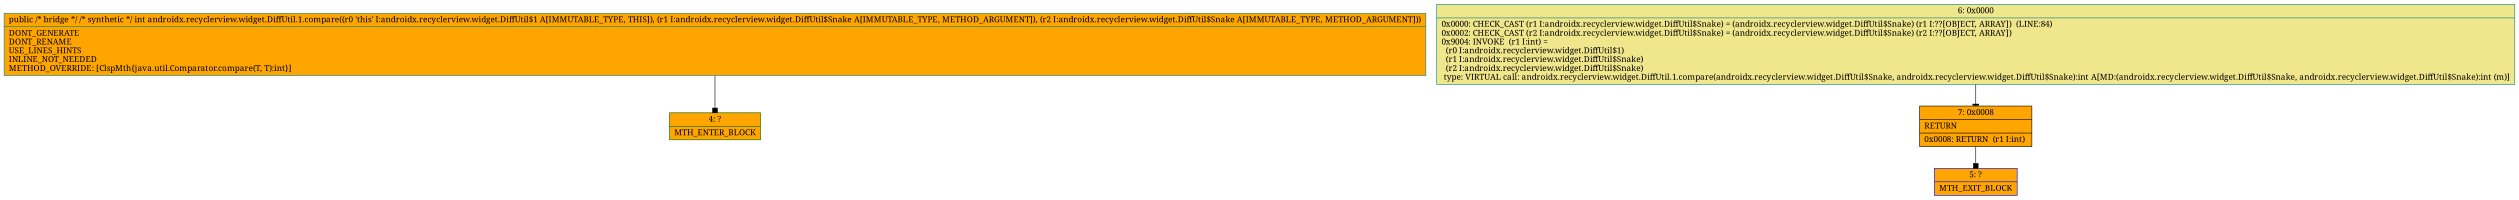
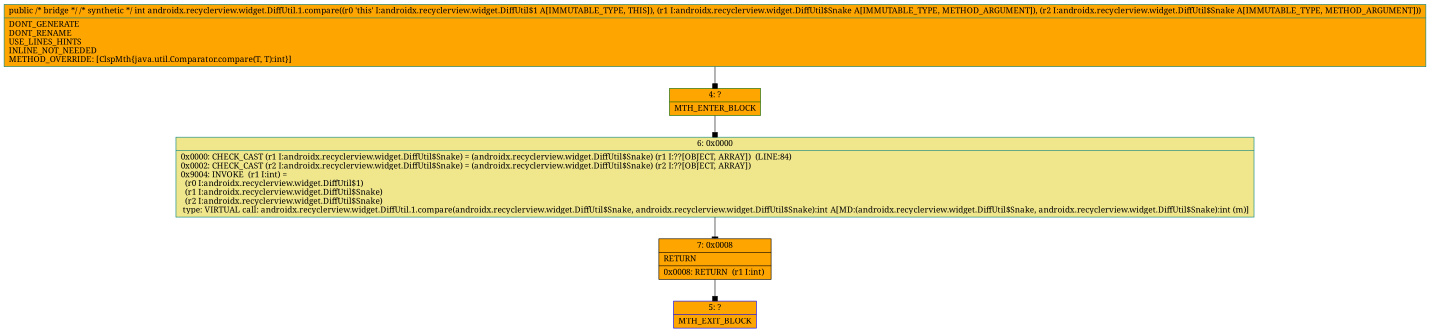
none -> (715, 123)
